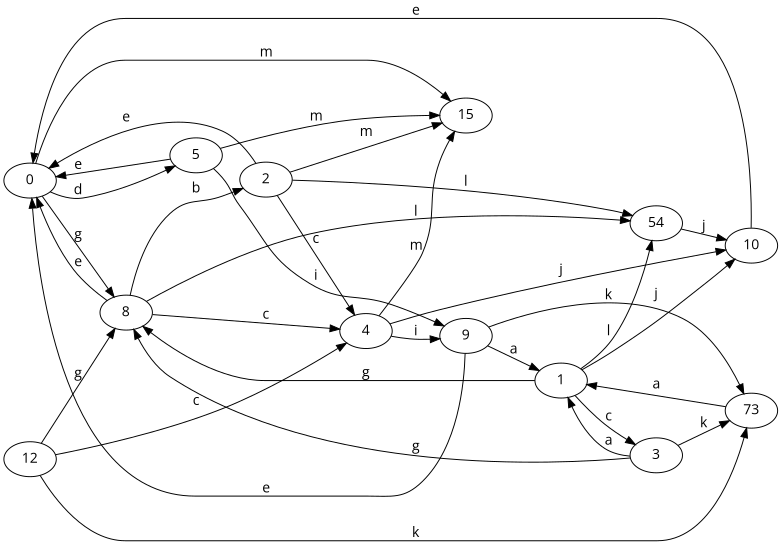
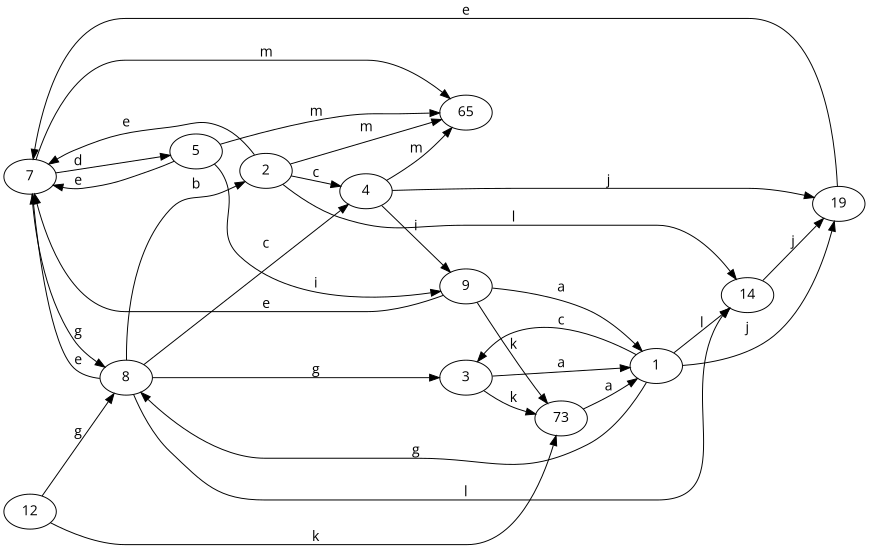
(466, 116) -> (466, 113)
(30, 181) -> (30, 177)
(656, 223) -> (748, 295)
(751, 246) -> (839, 204)
(202, 416) -> none
(368, 449) -> (291, 378)
